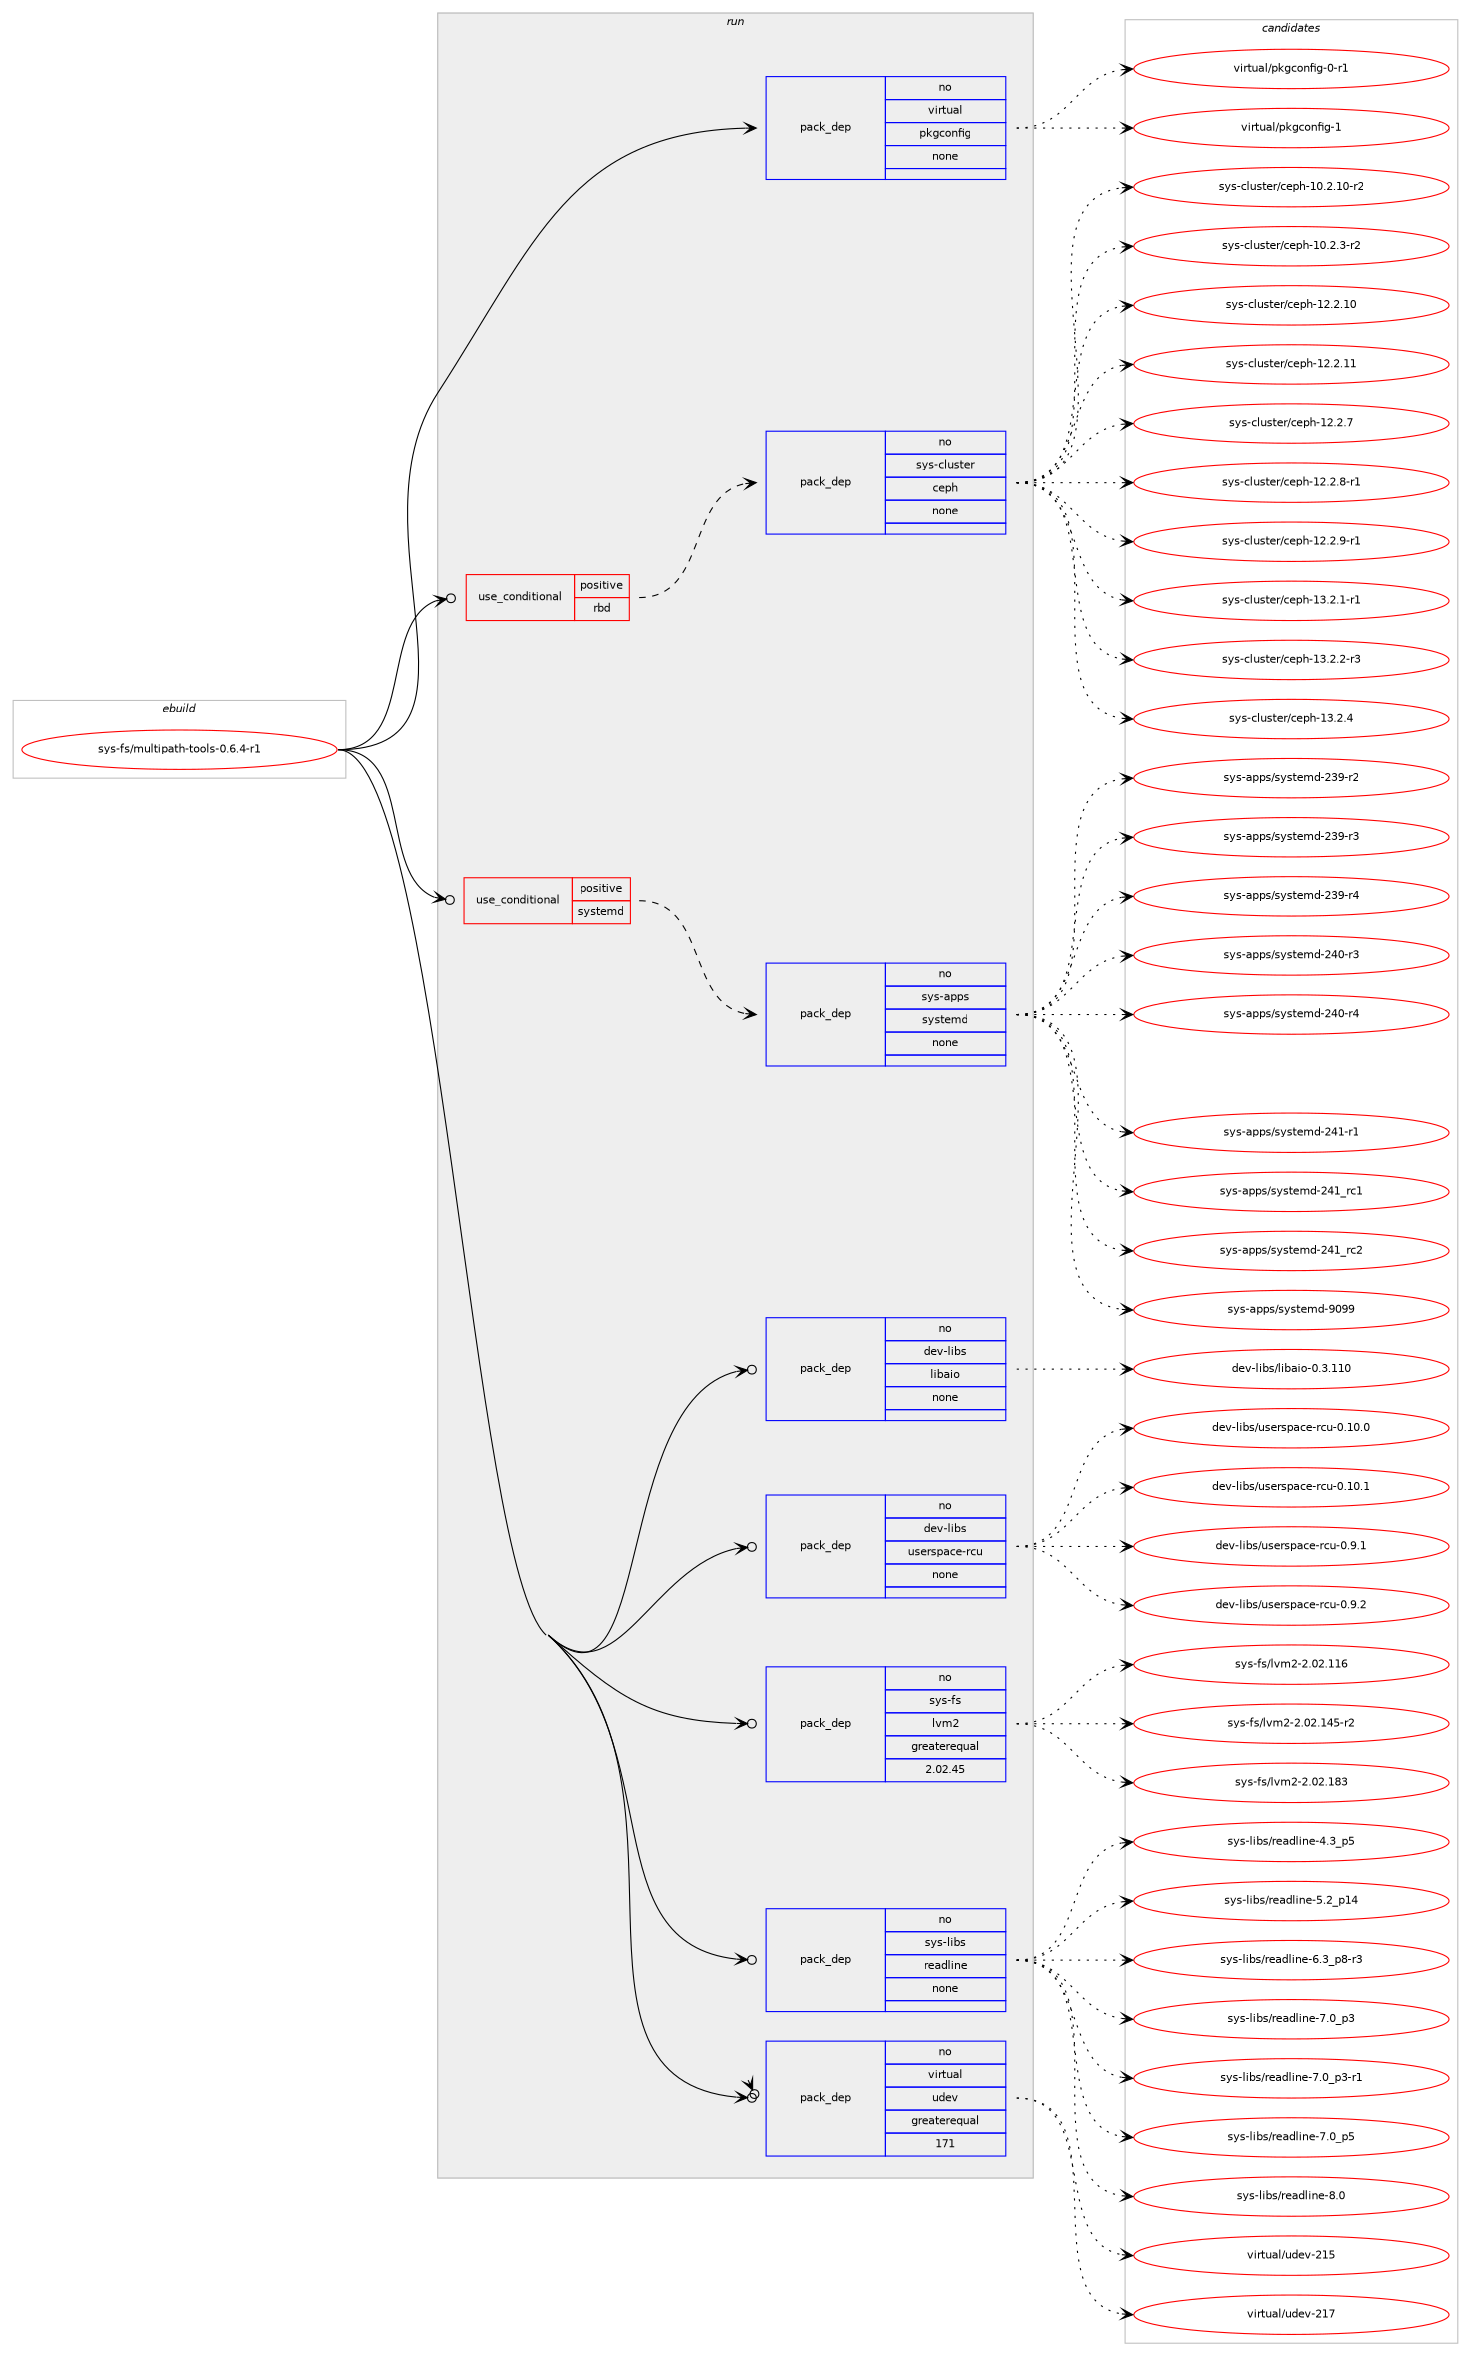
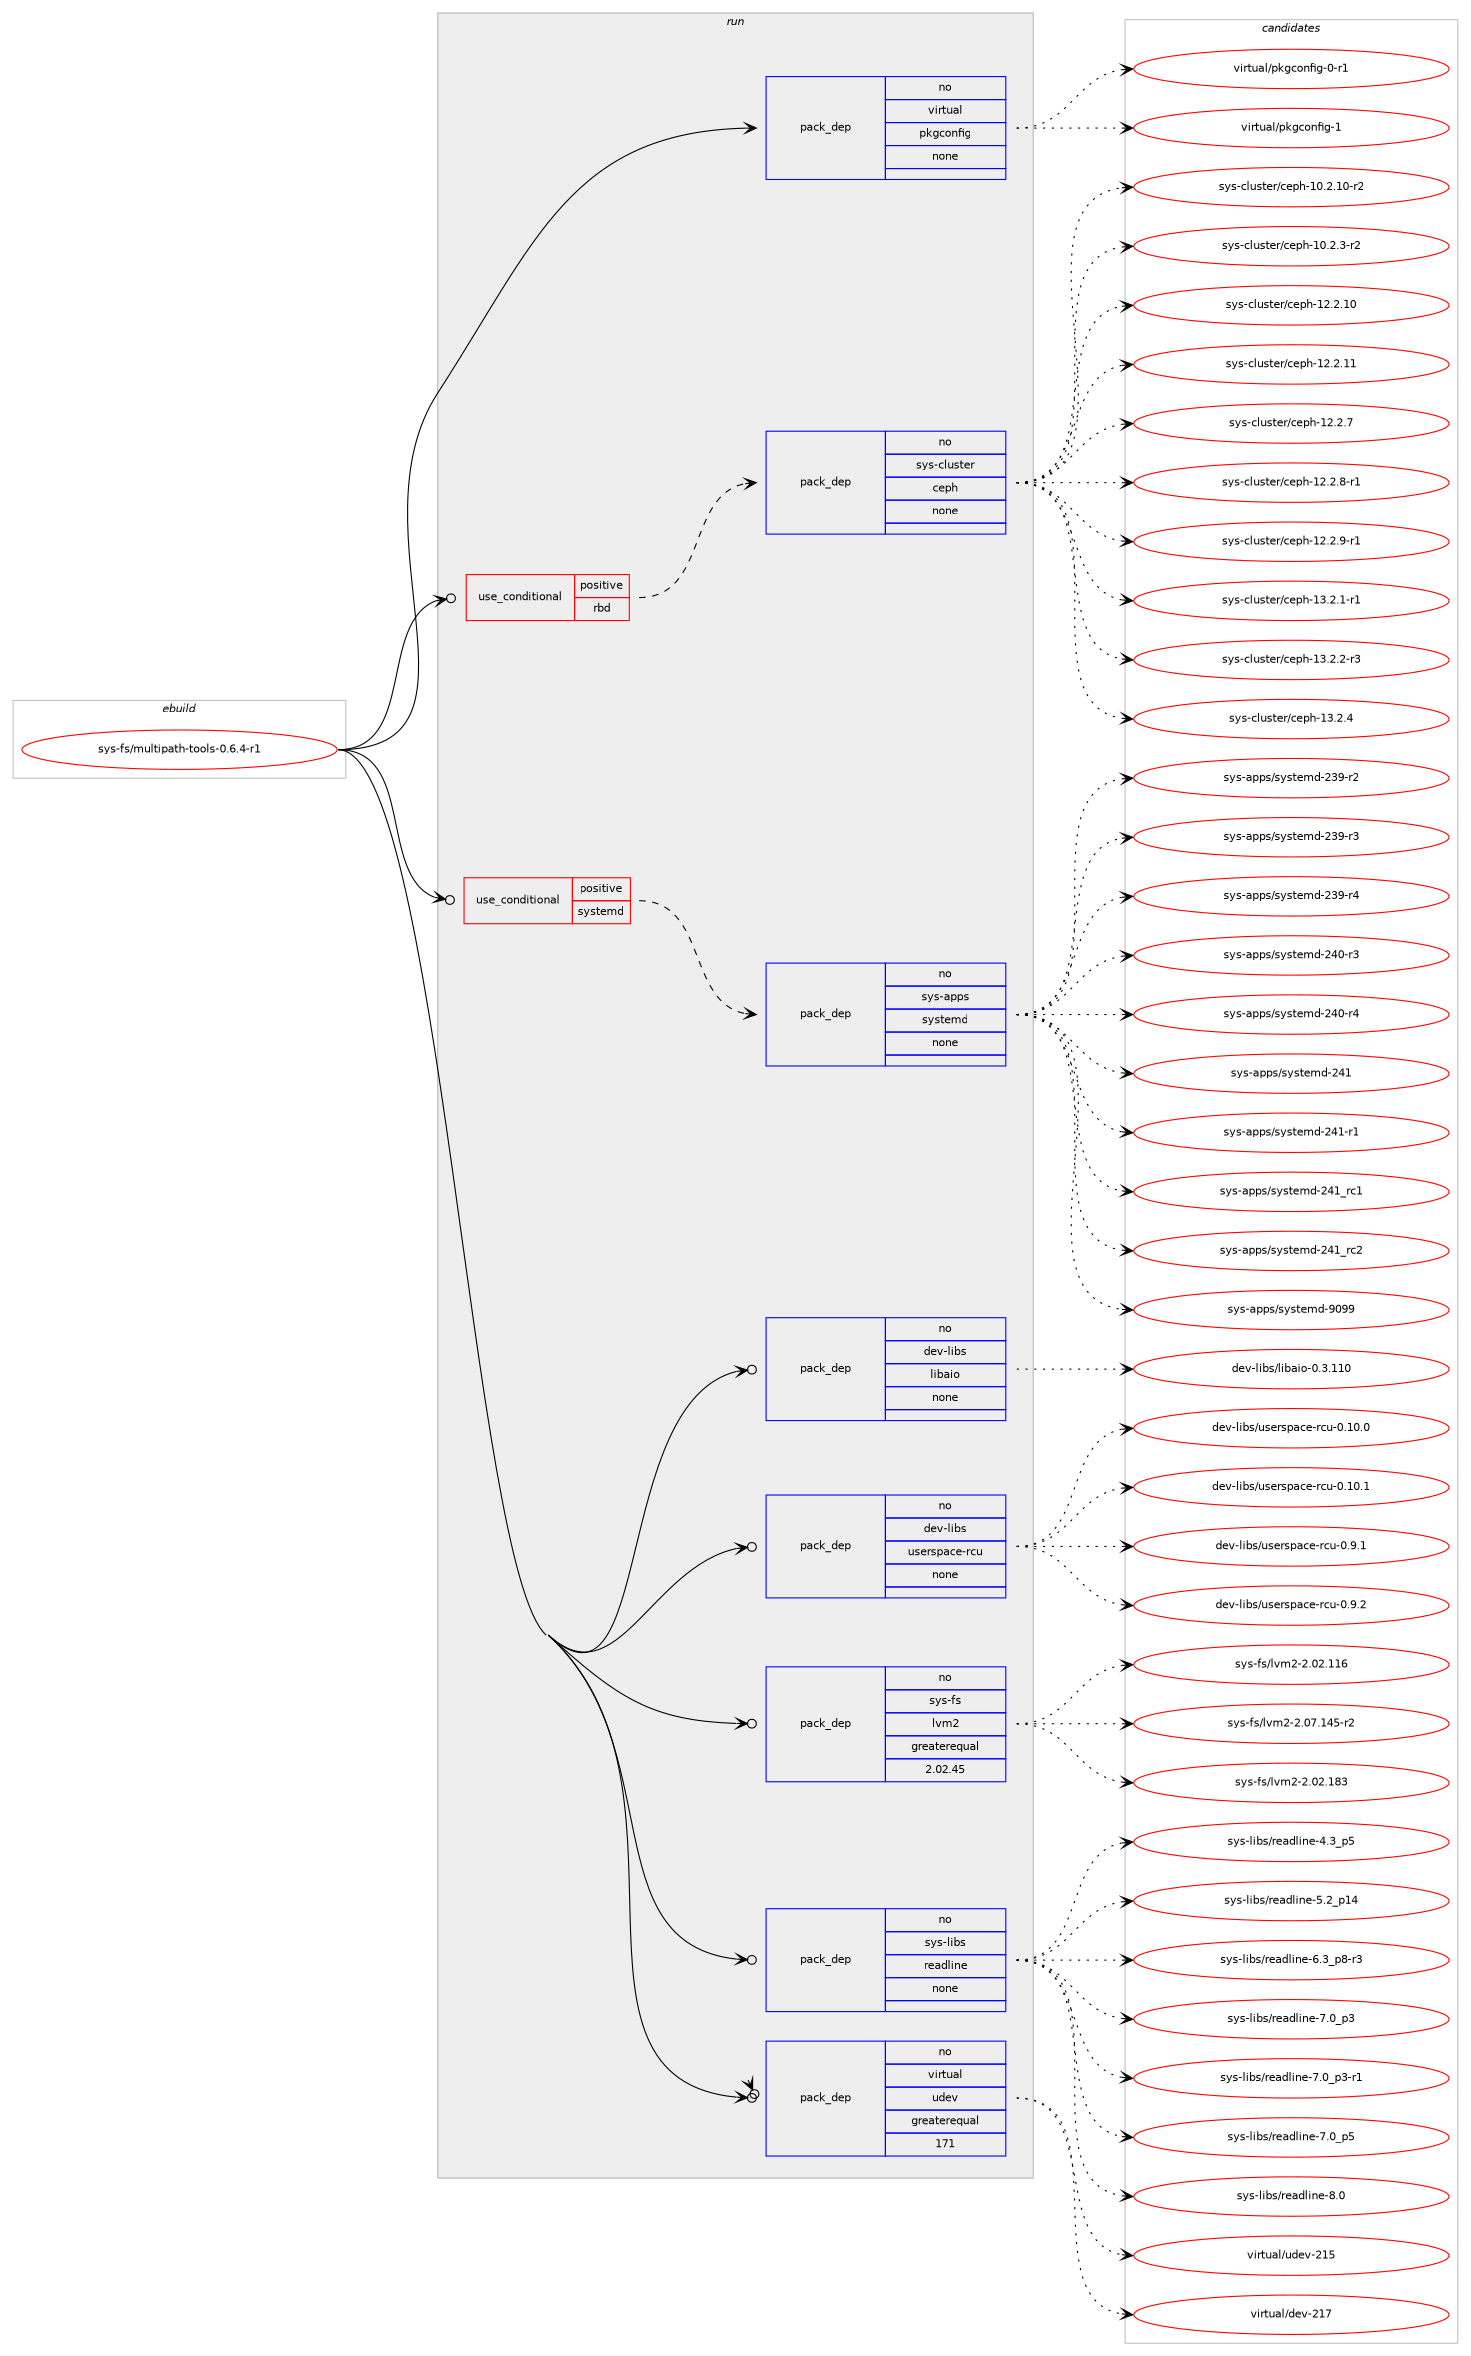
none -> (1291, 1074)
(1291, 1724) -> (1291, 1724)
(1291, 2315) -> (1291, 2315)
